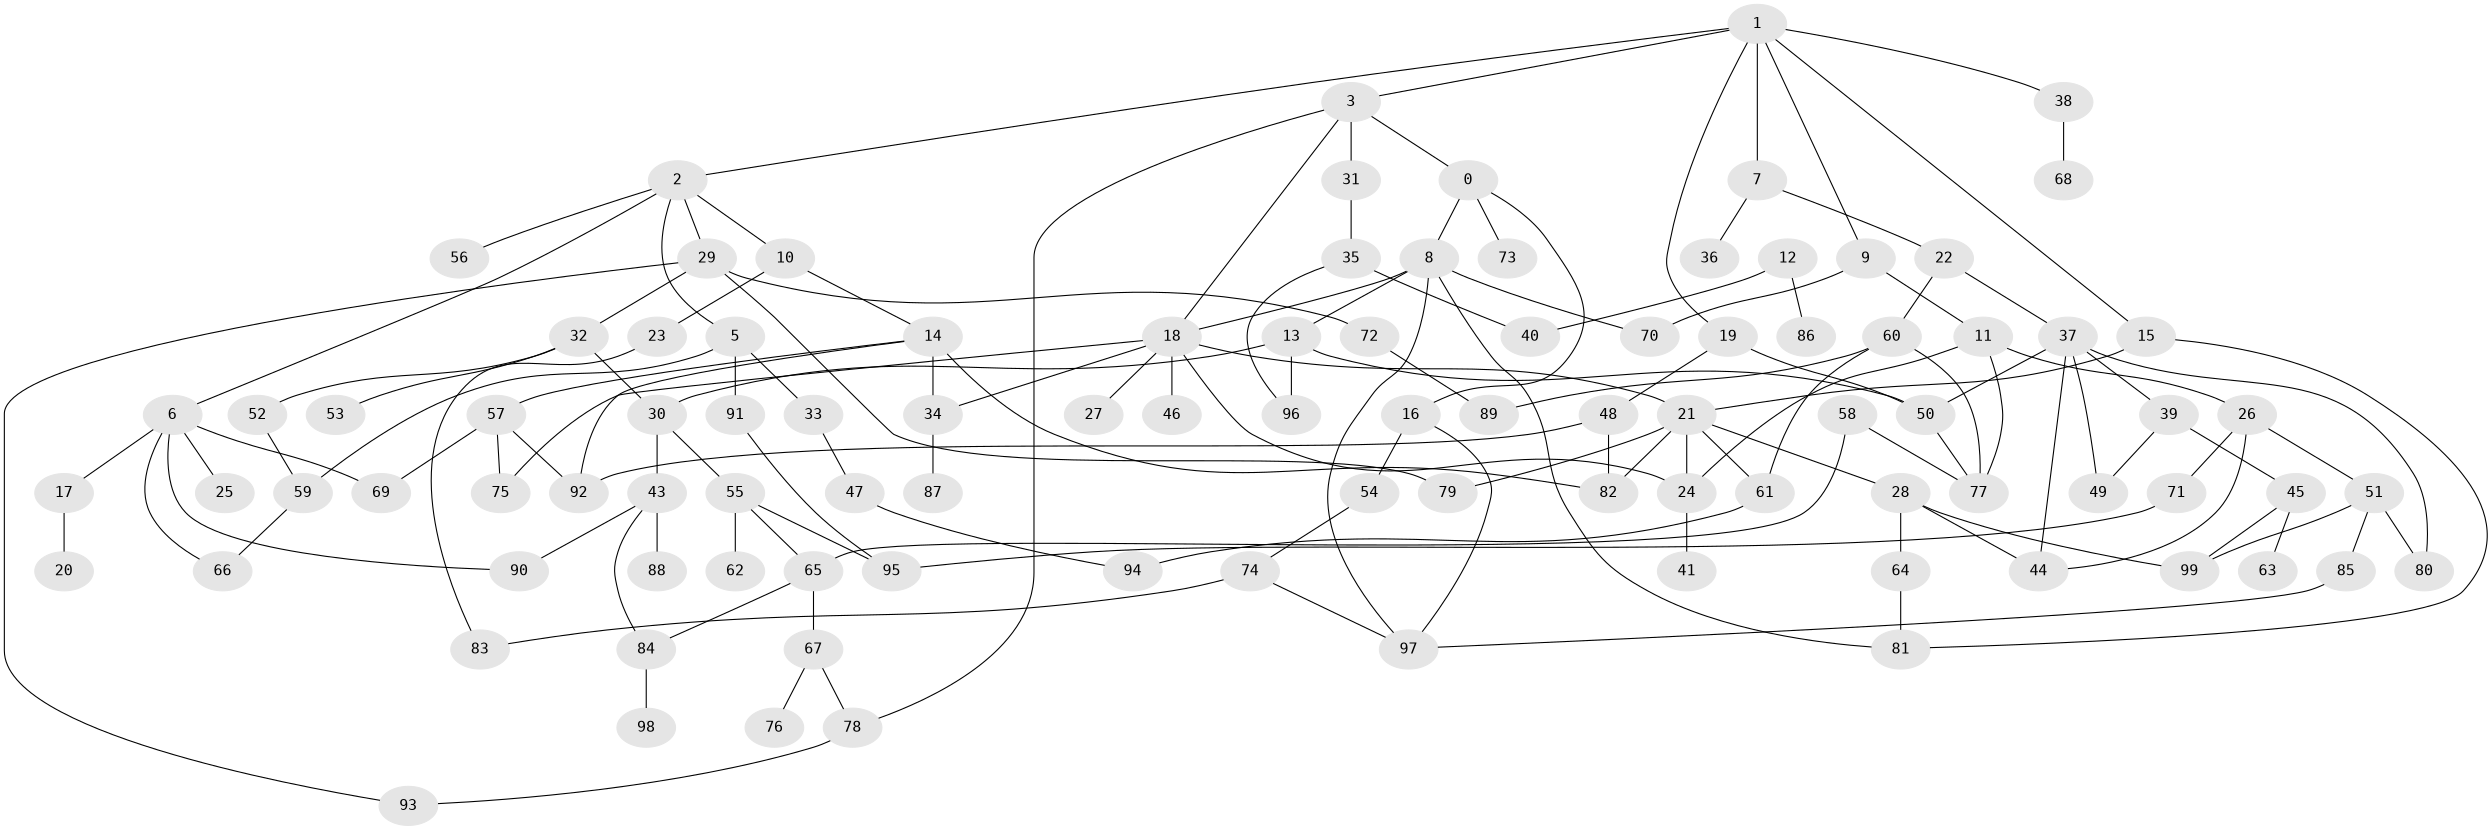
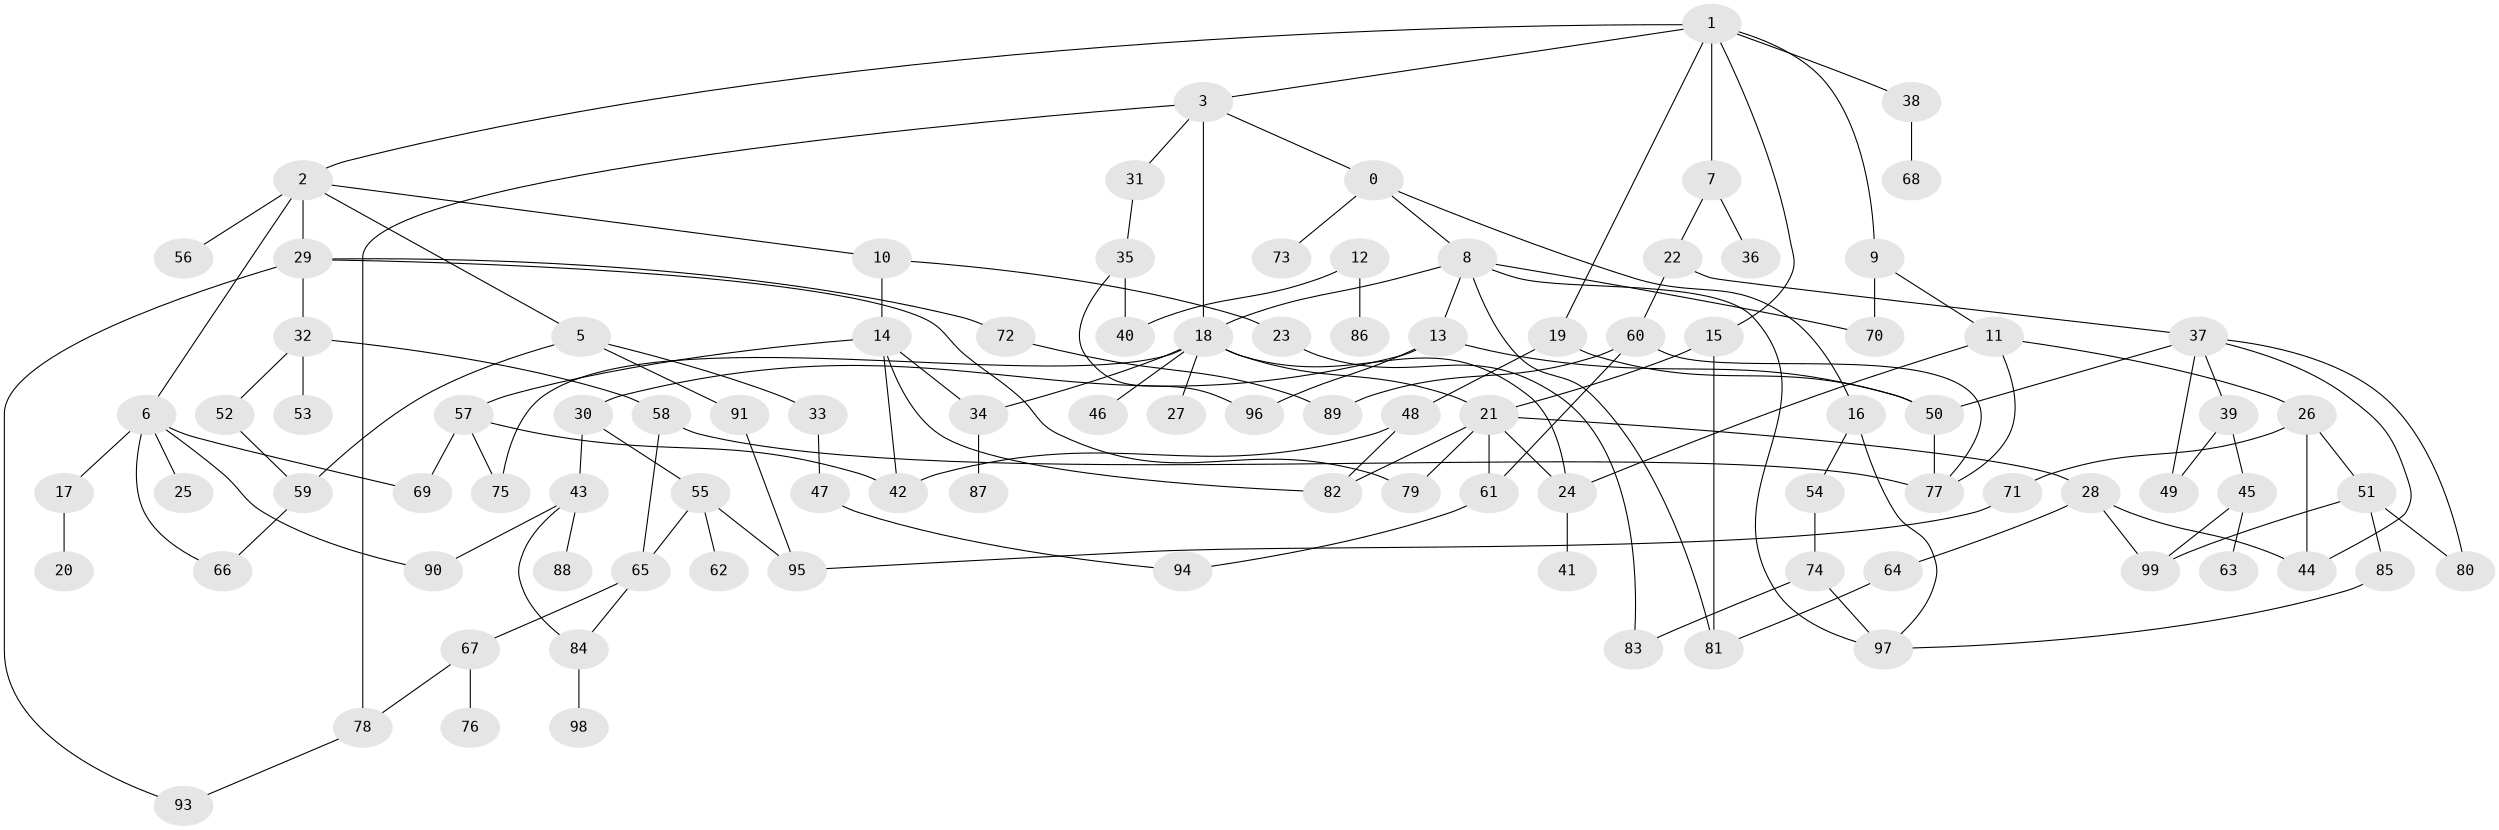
(618, 376) -> (480, 361)
(579, 493) -> (898, 493)
